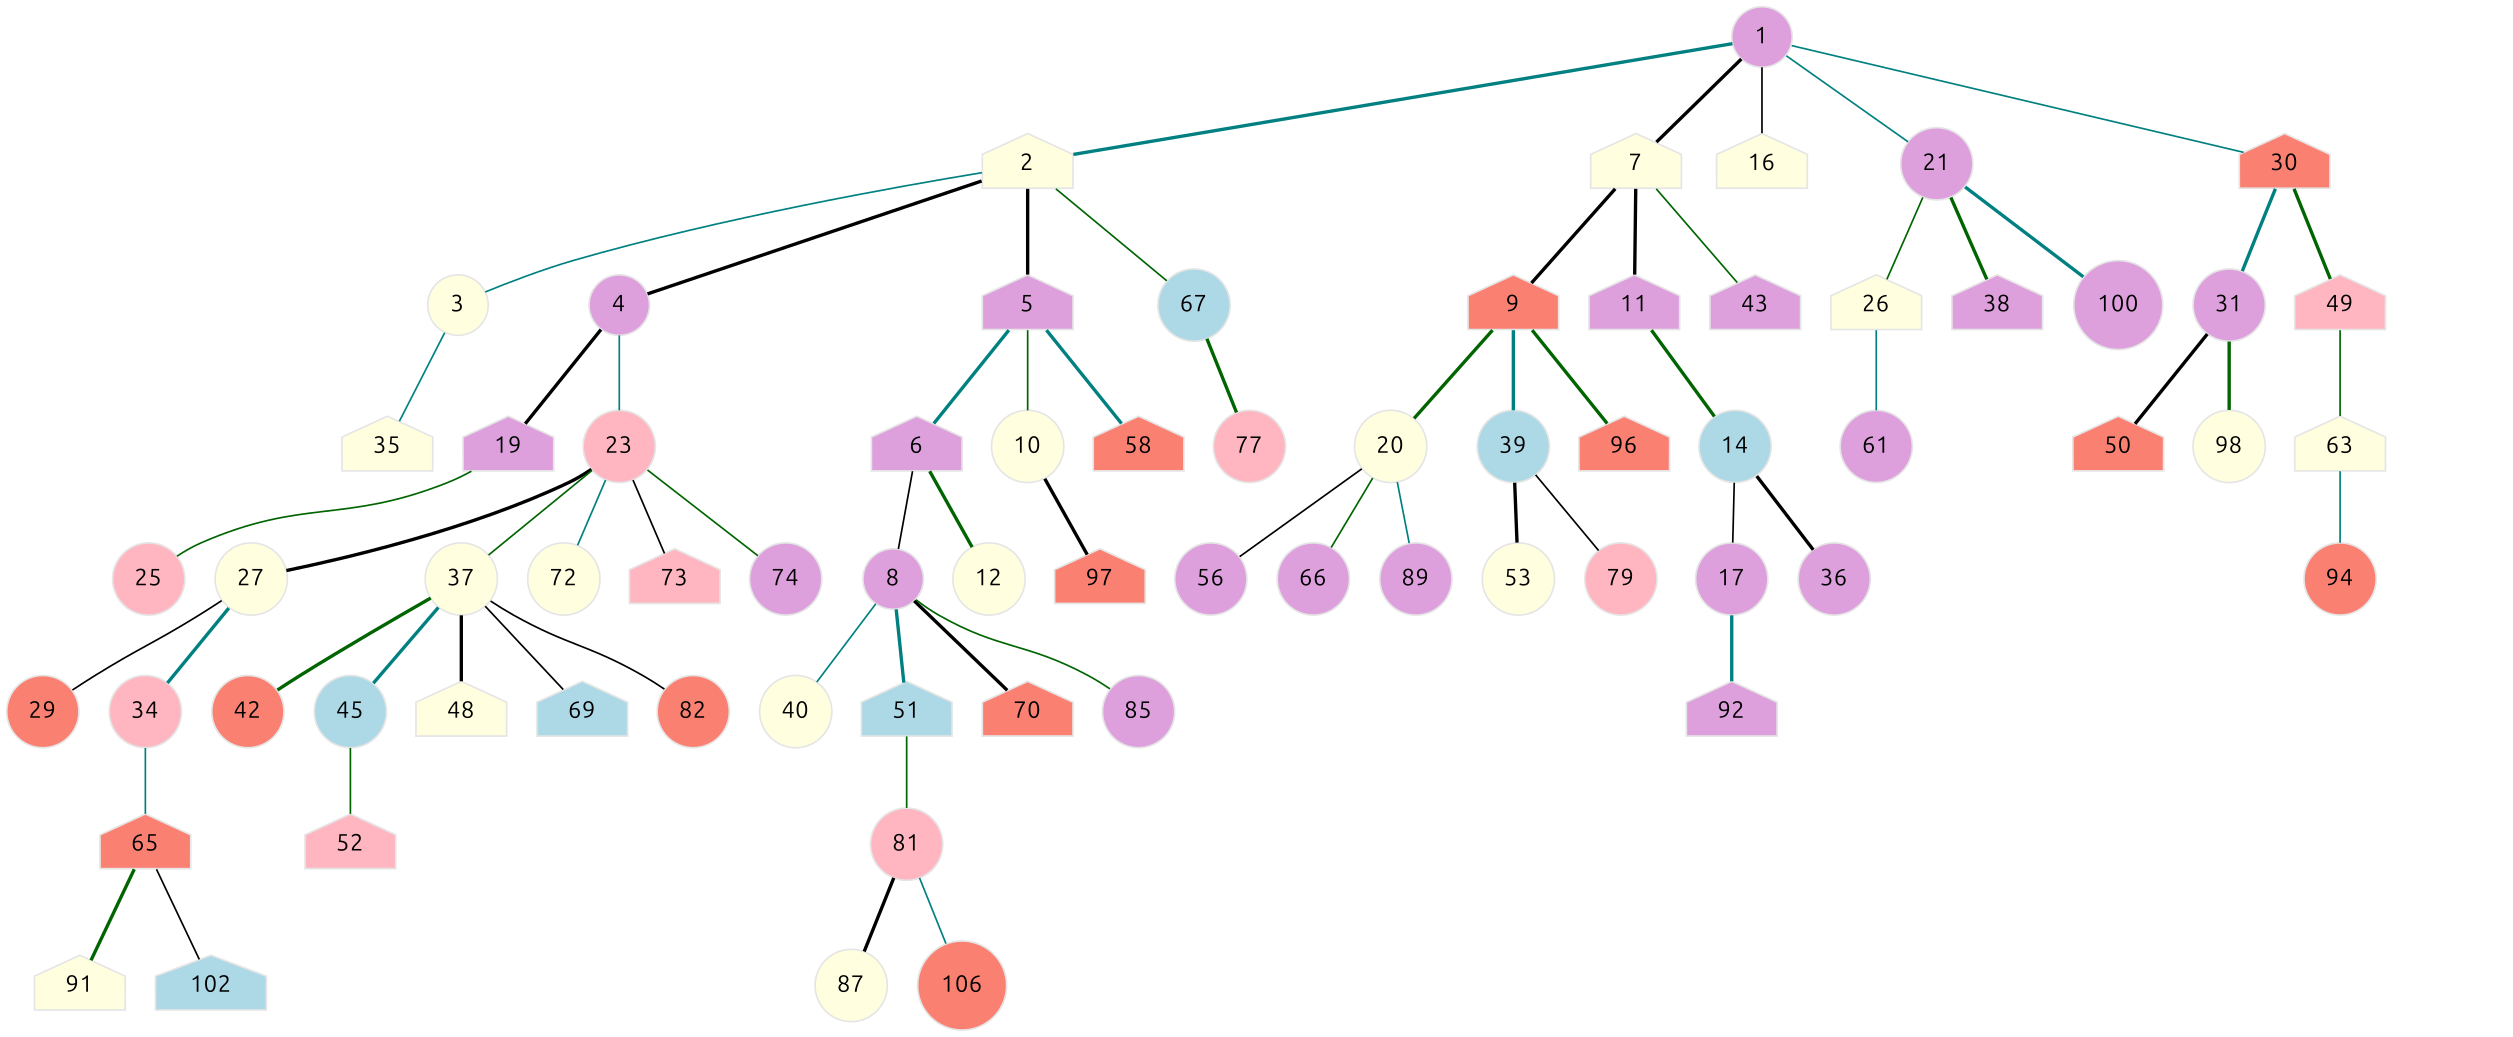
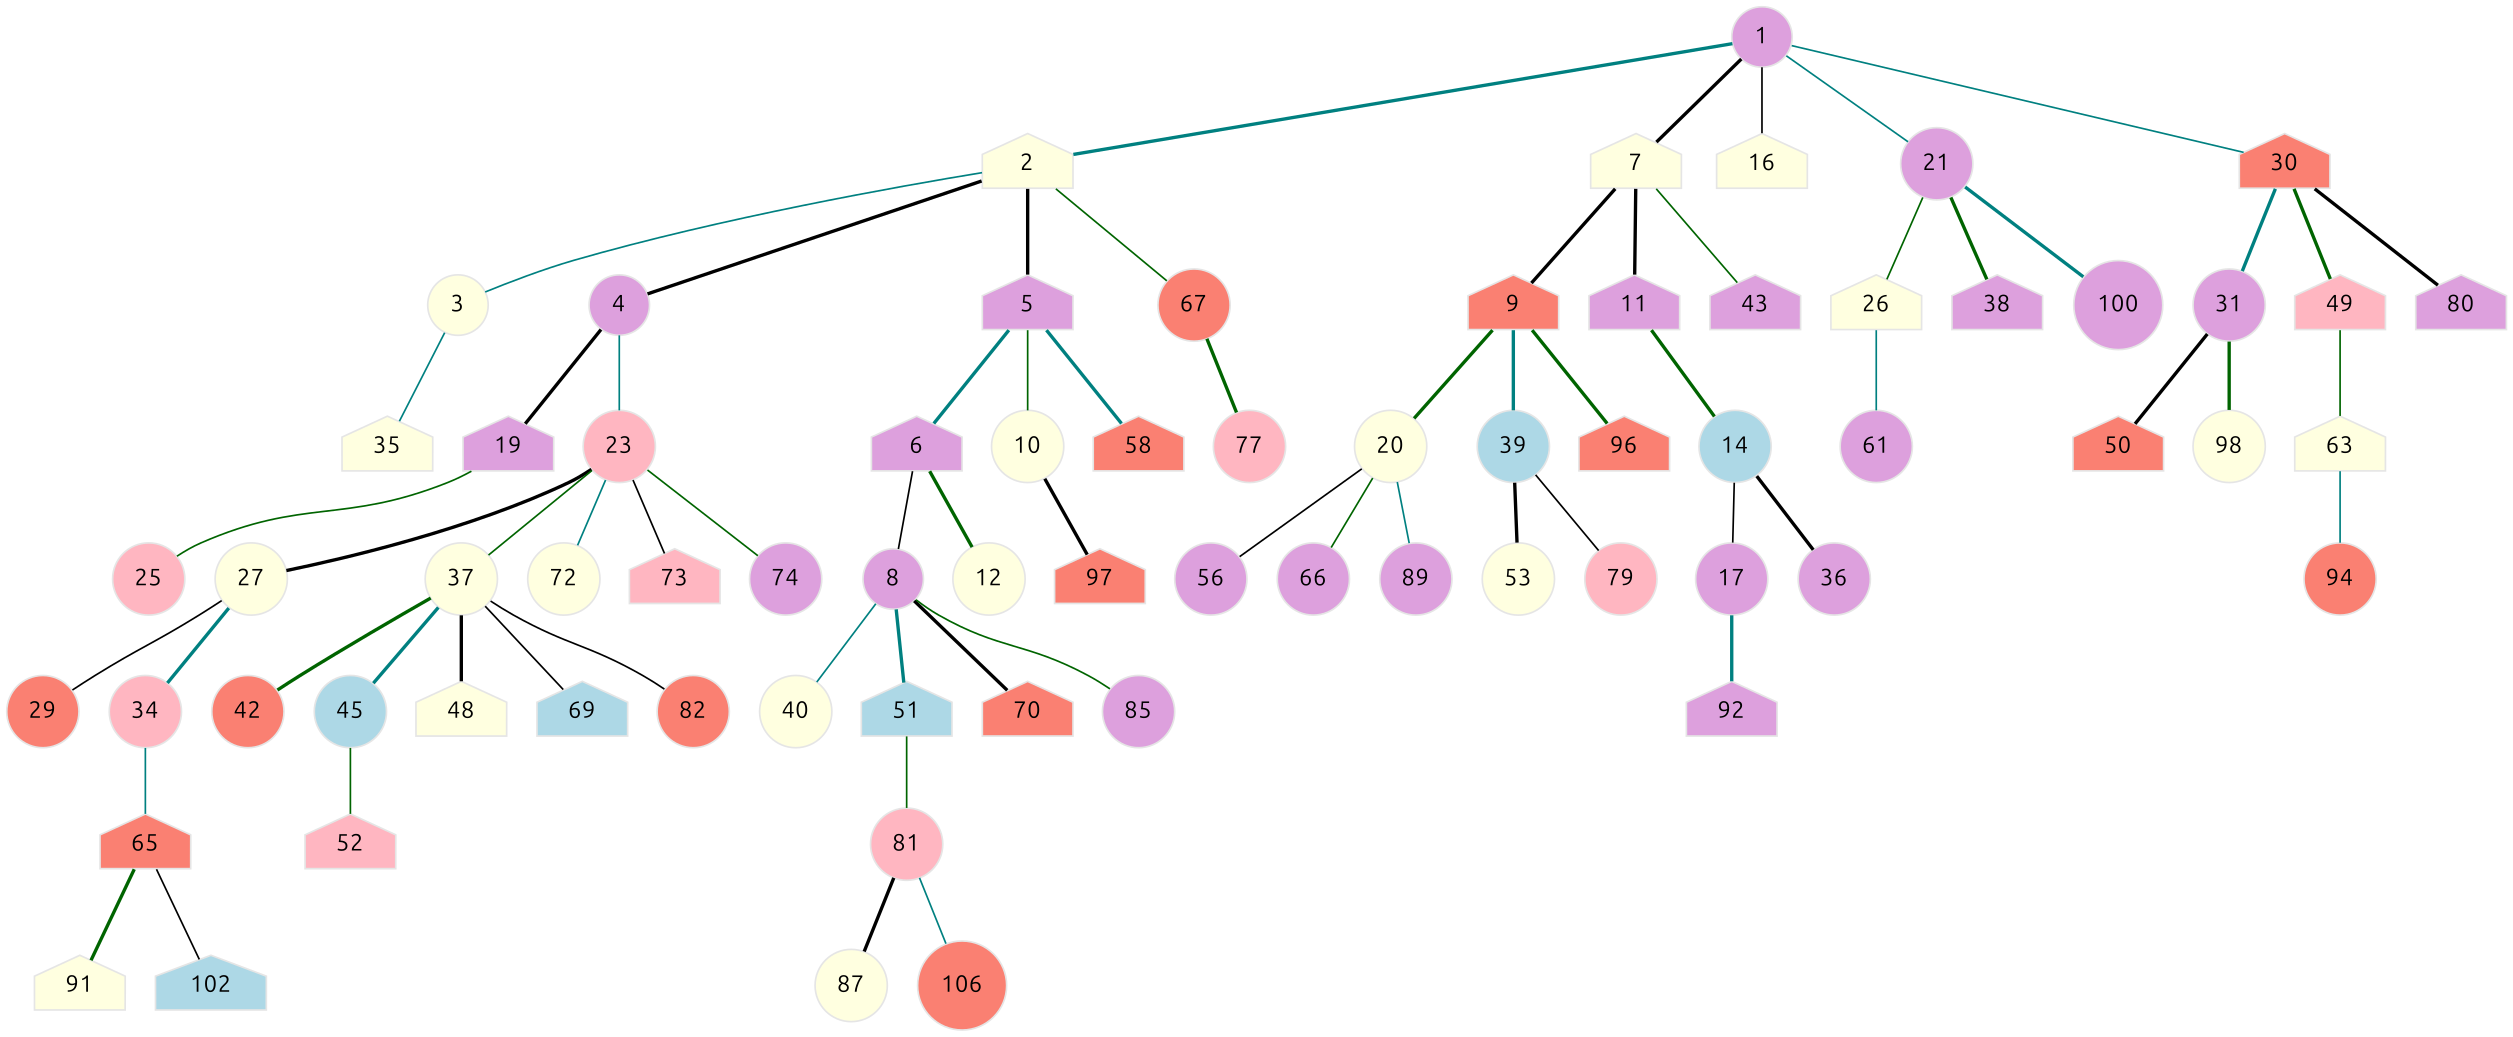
(1194, 305) -> (1194, 305)
none -> (2461, 305)
